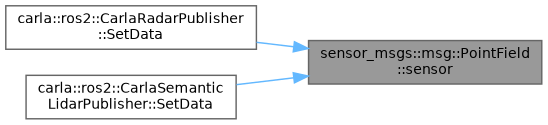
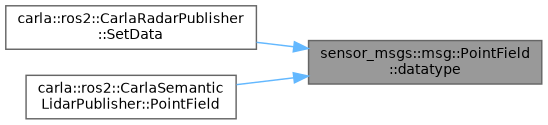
(425, 62) -> (425, 62)
(131, 97) -> (131, 97)
